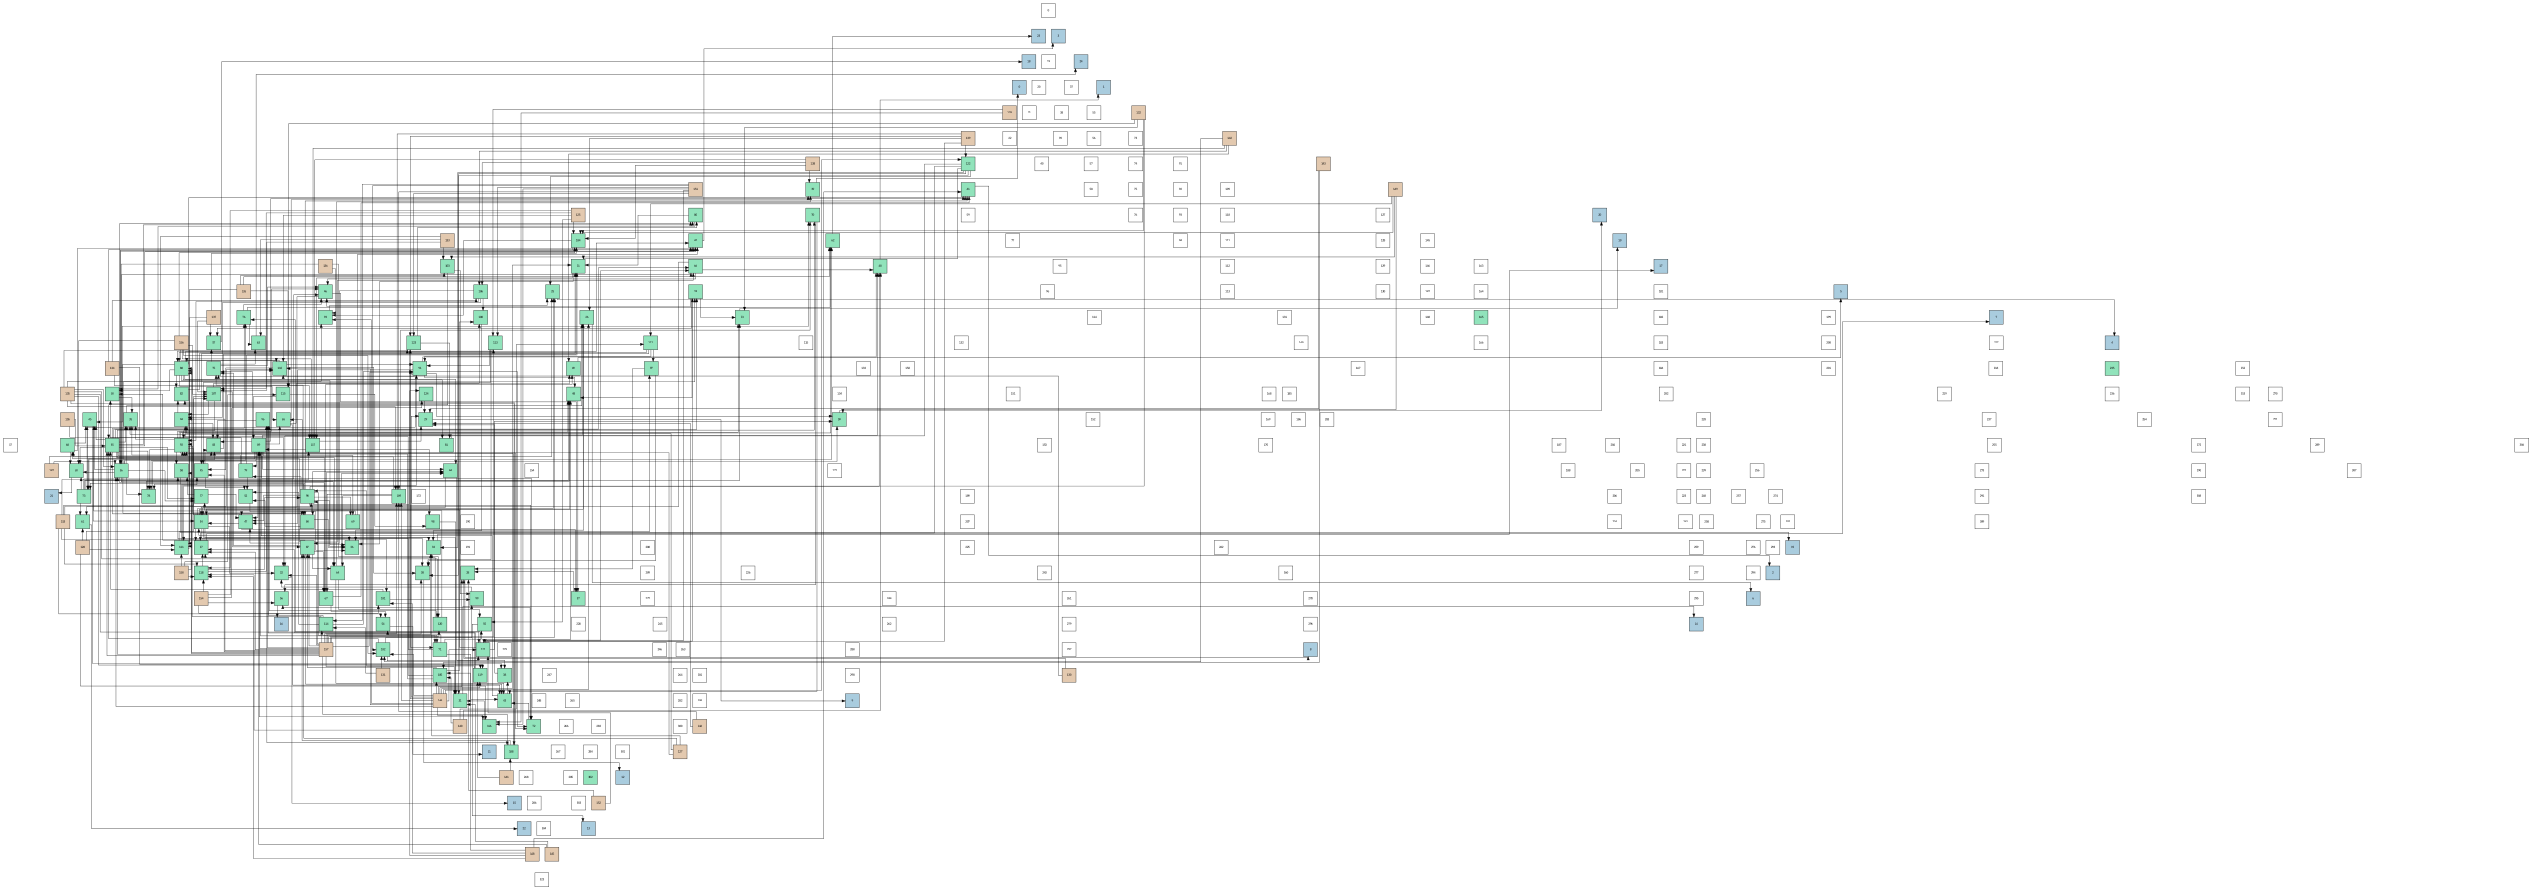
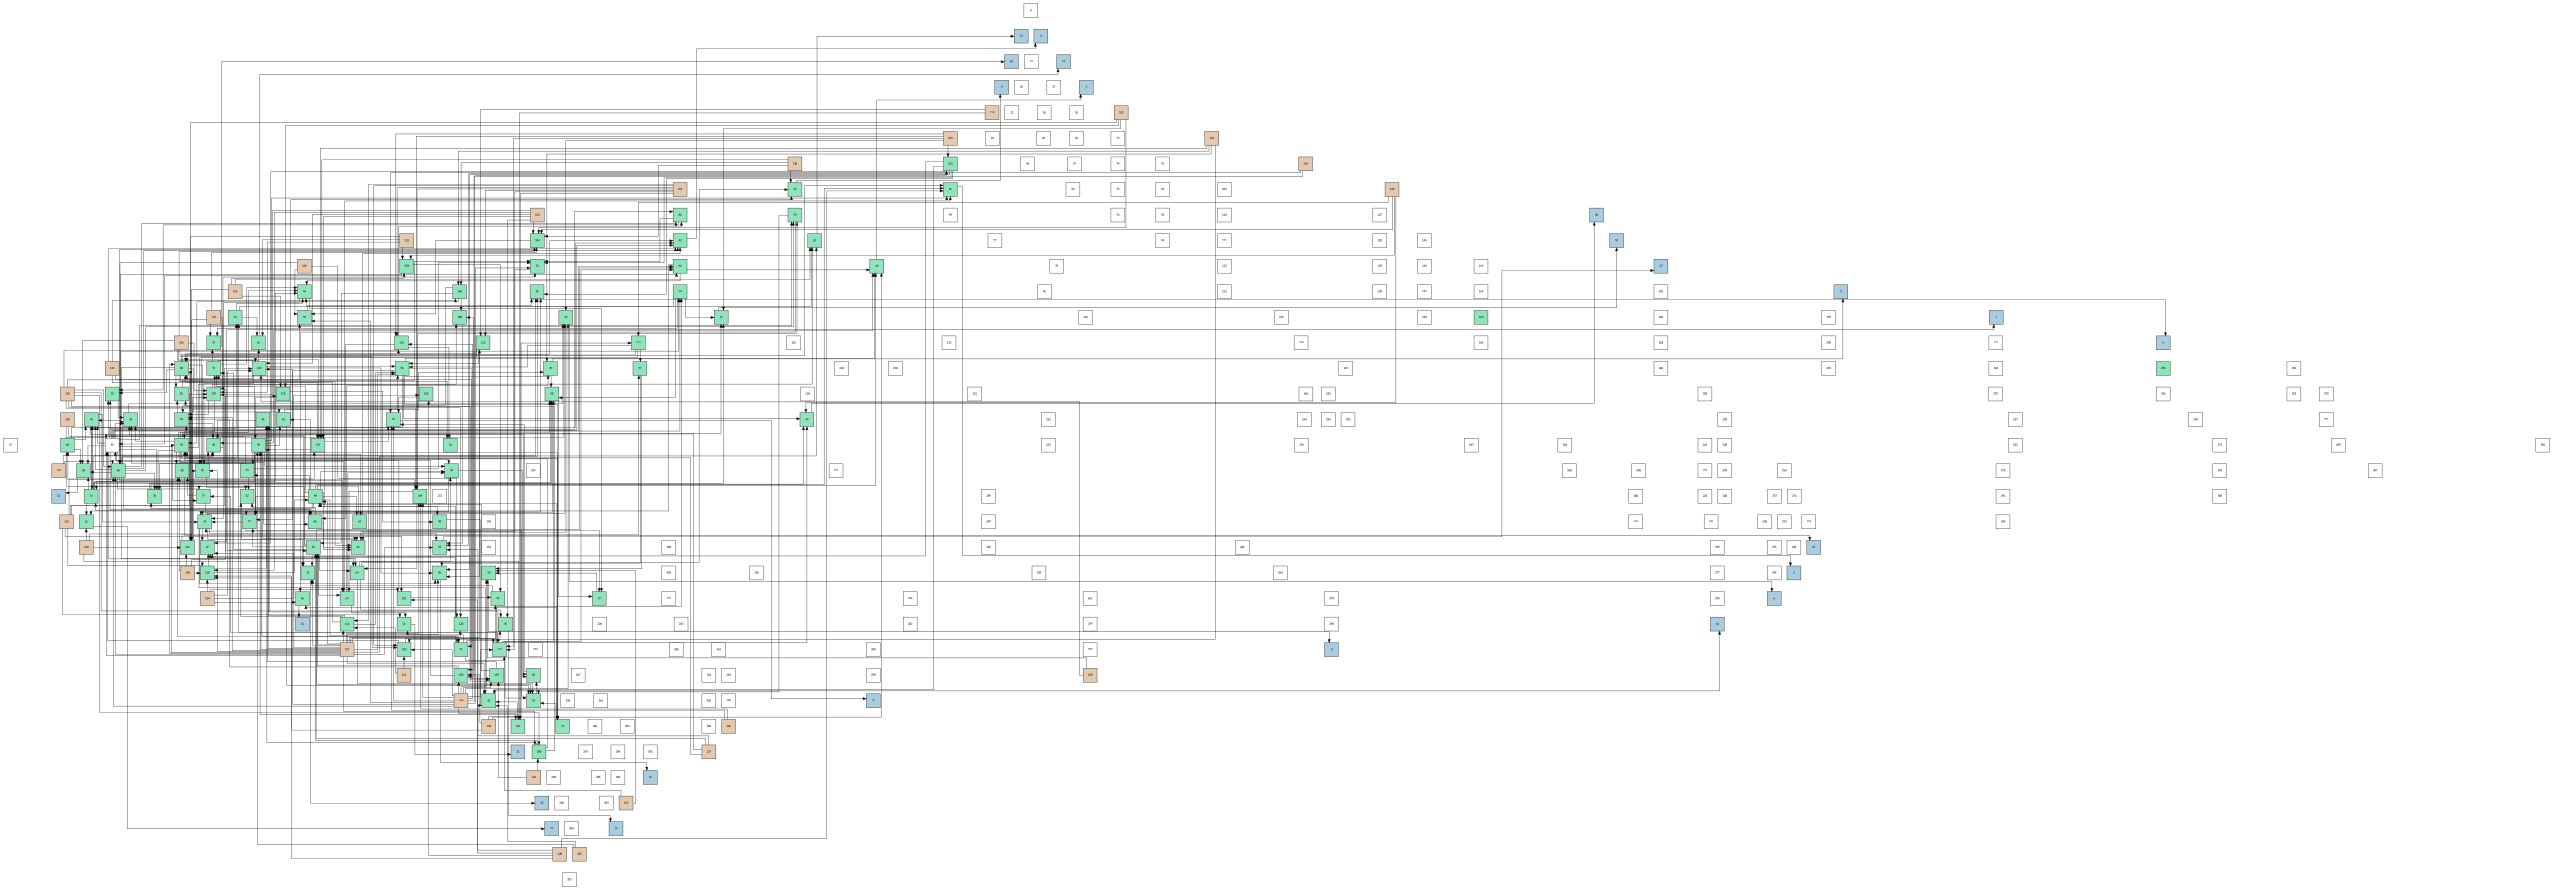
(368, 278) -> (328, 216)
(112, 445) -> (112, 445)
(431, 661) -> (421, 638)
(590, 777) -> (618, 777)
